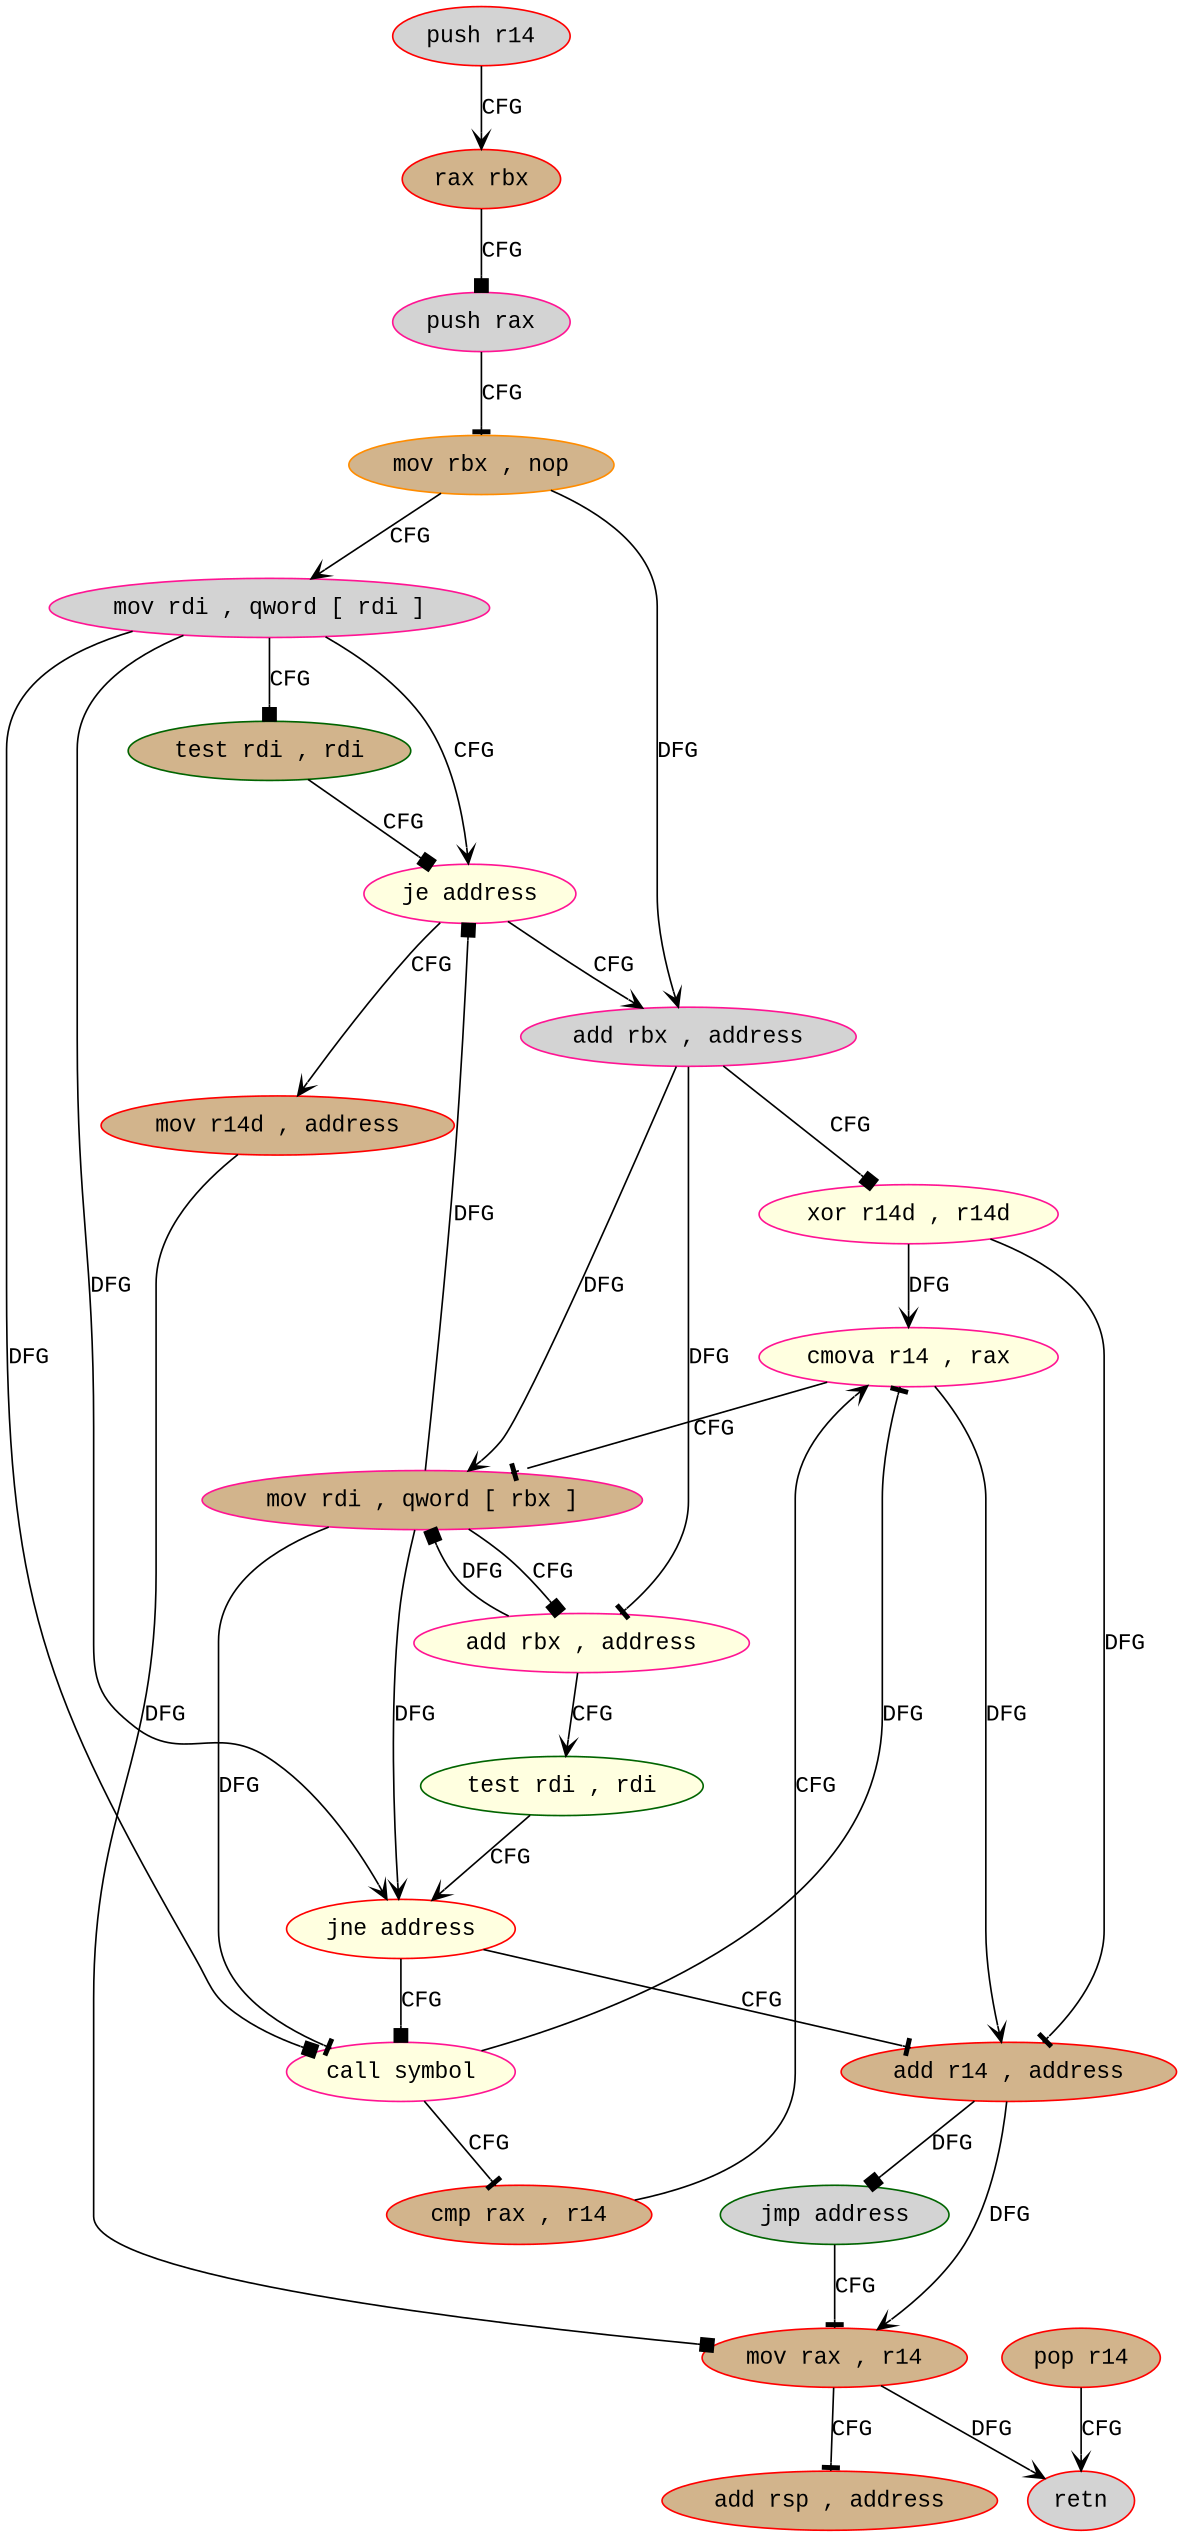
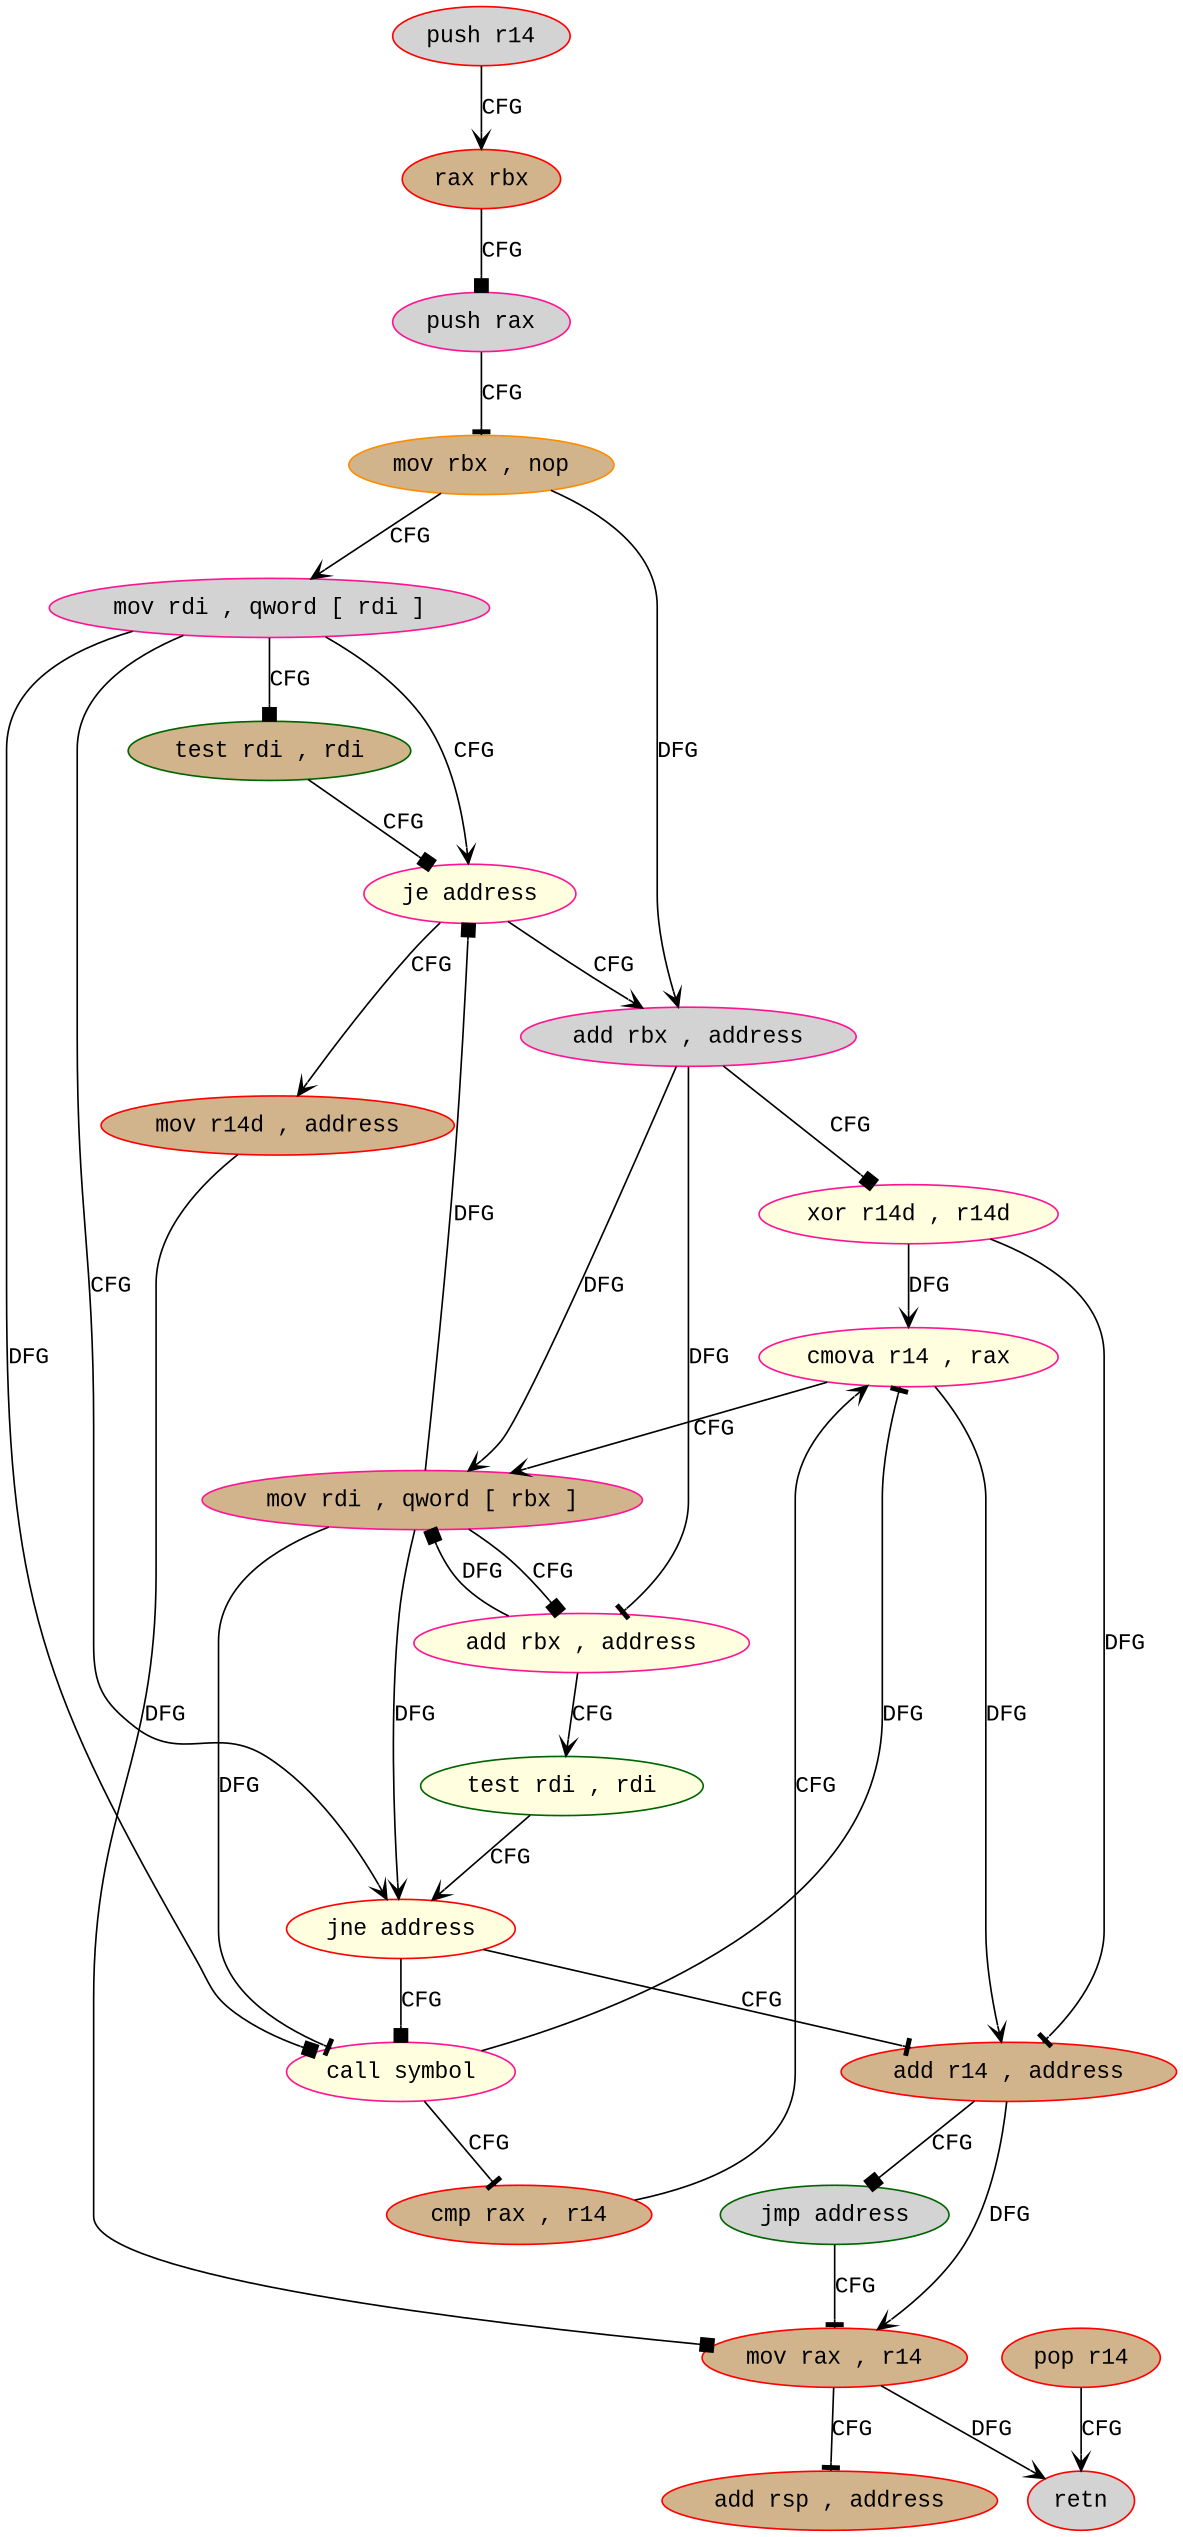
(111, 1286) -> (111, 1286)
(677, 1425) -> (677, 1425)
(952, 2143) -> (952, 2143)
